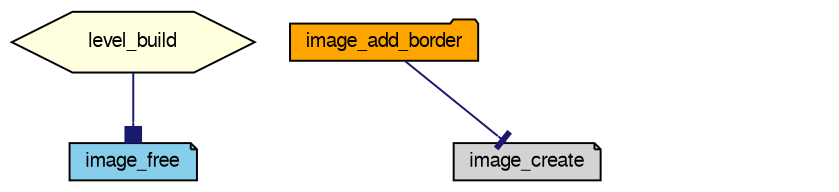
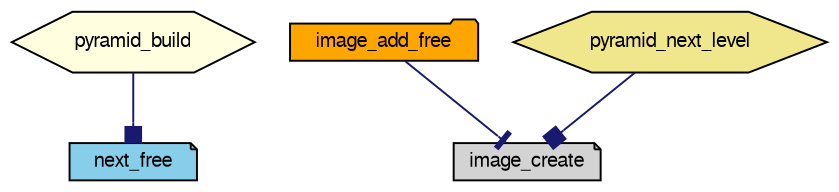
(133, 42) -> (133, 42)
(384, 42) -> (384, 42)
none -> (670, 42)
(133, 162) -> (133, 162)
